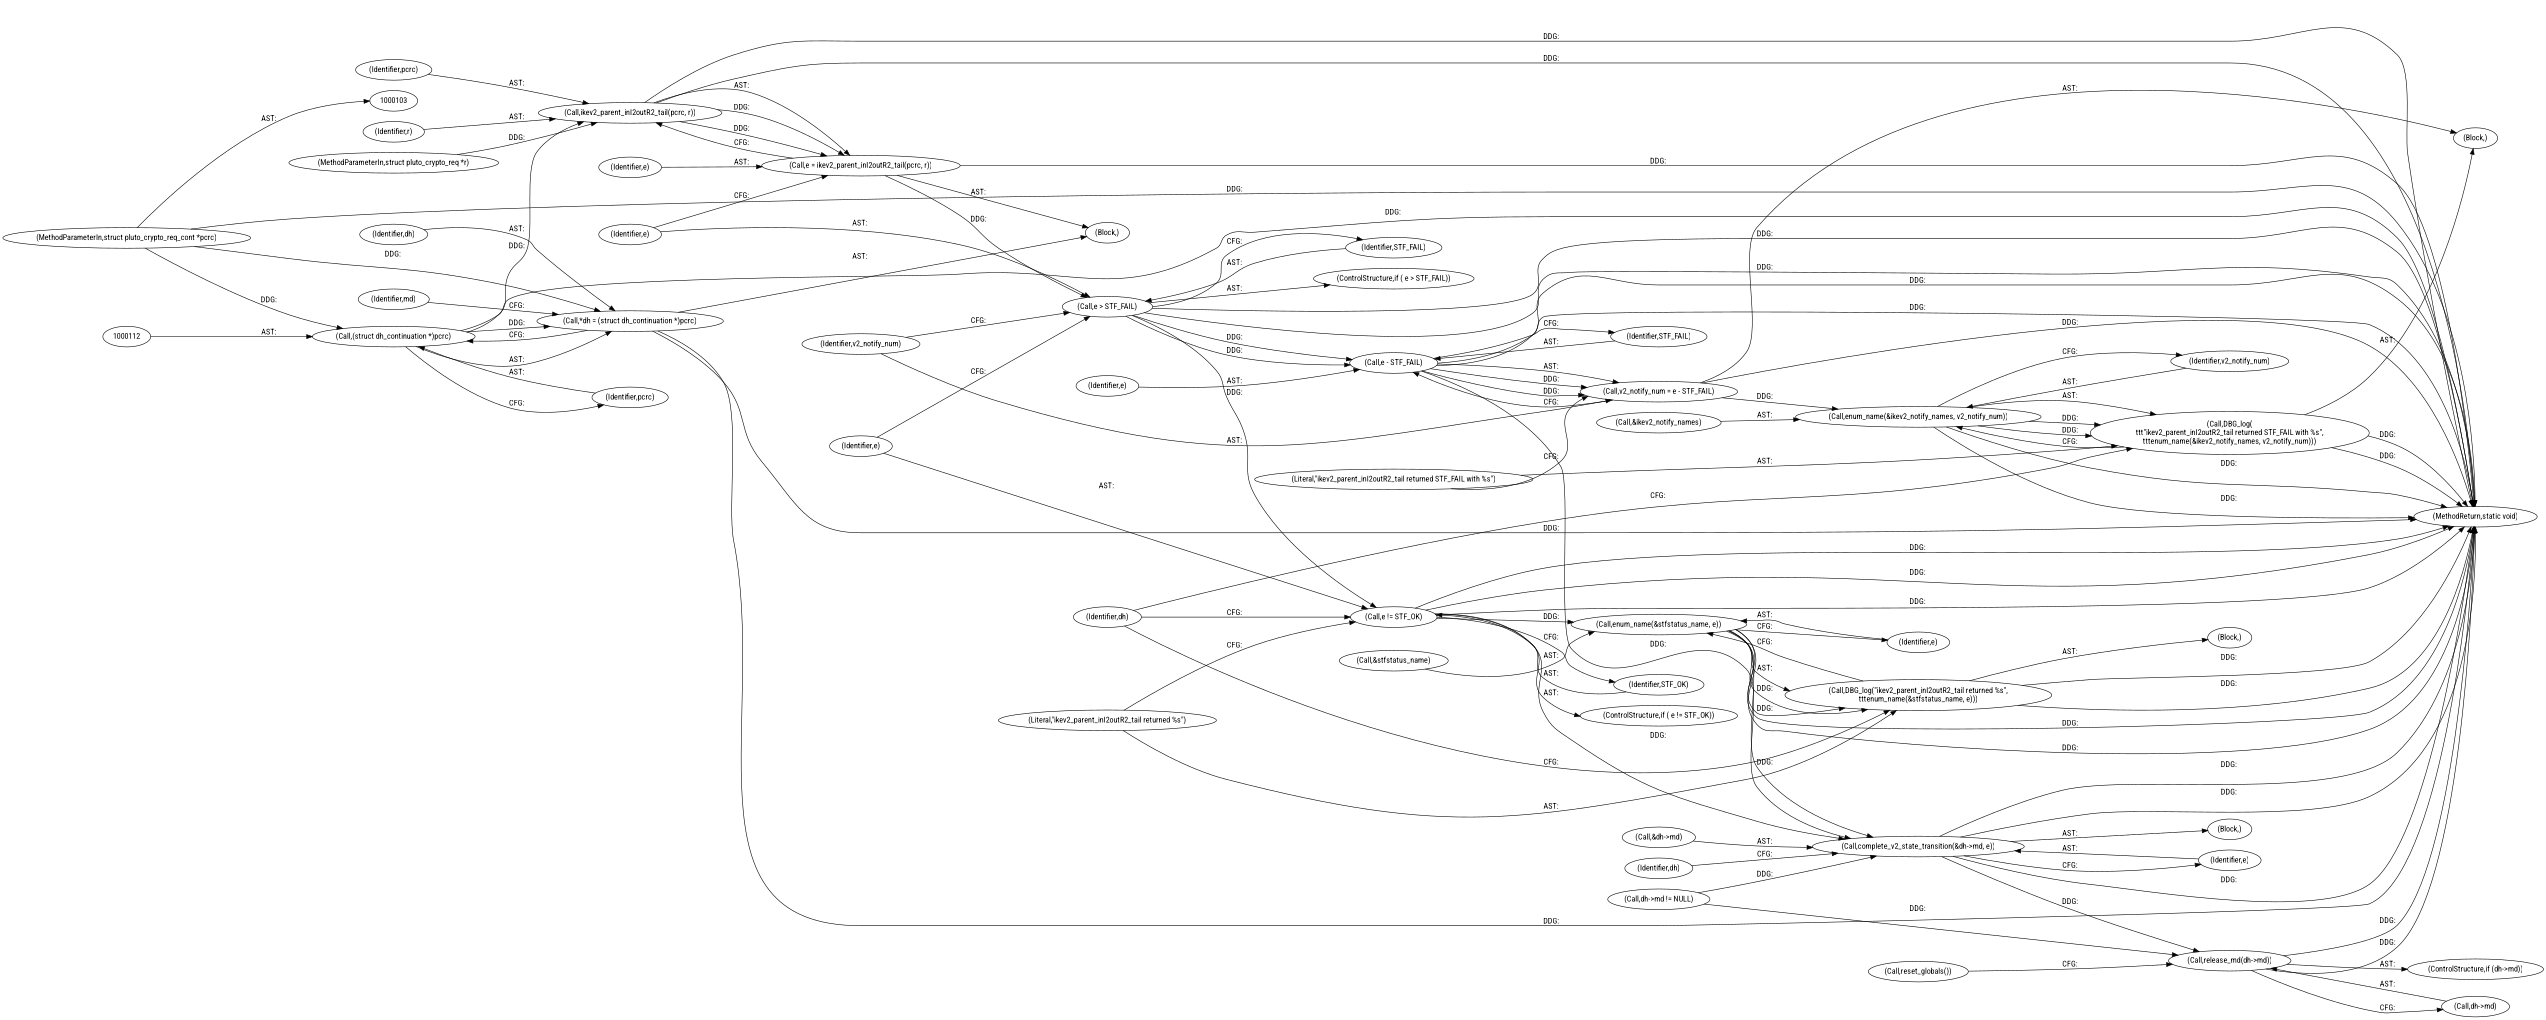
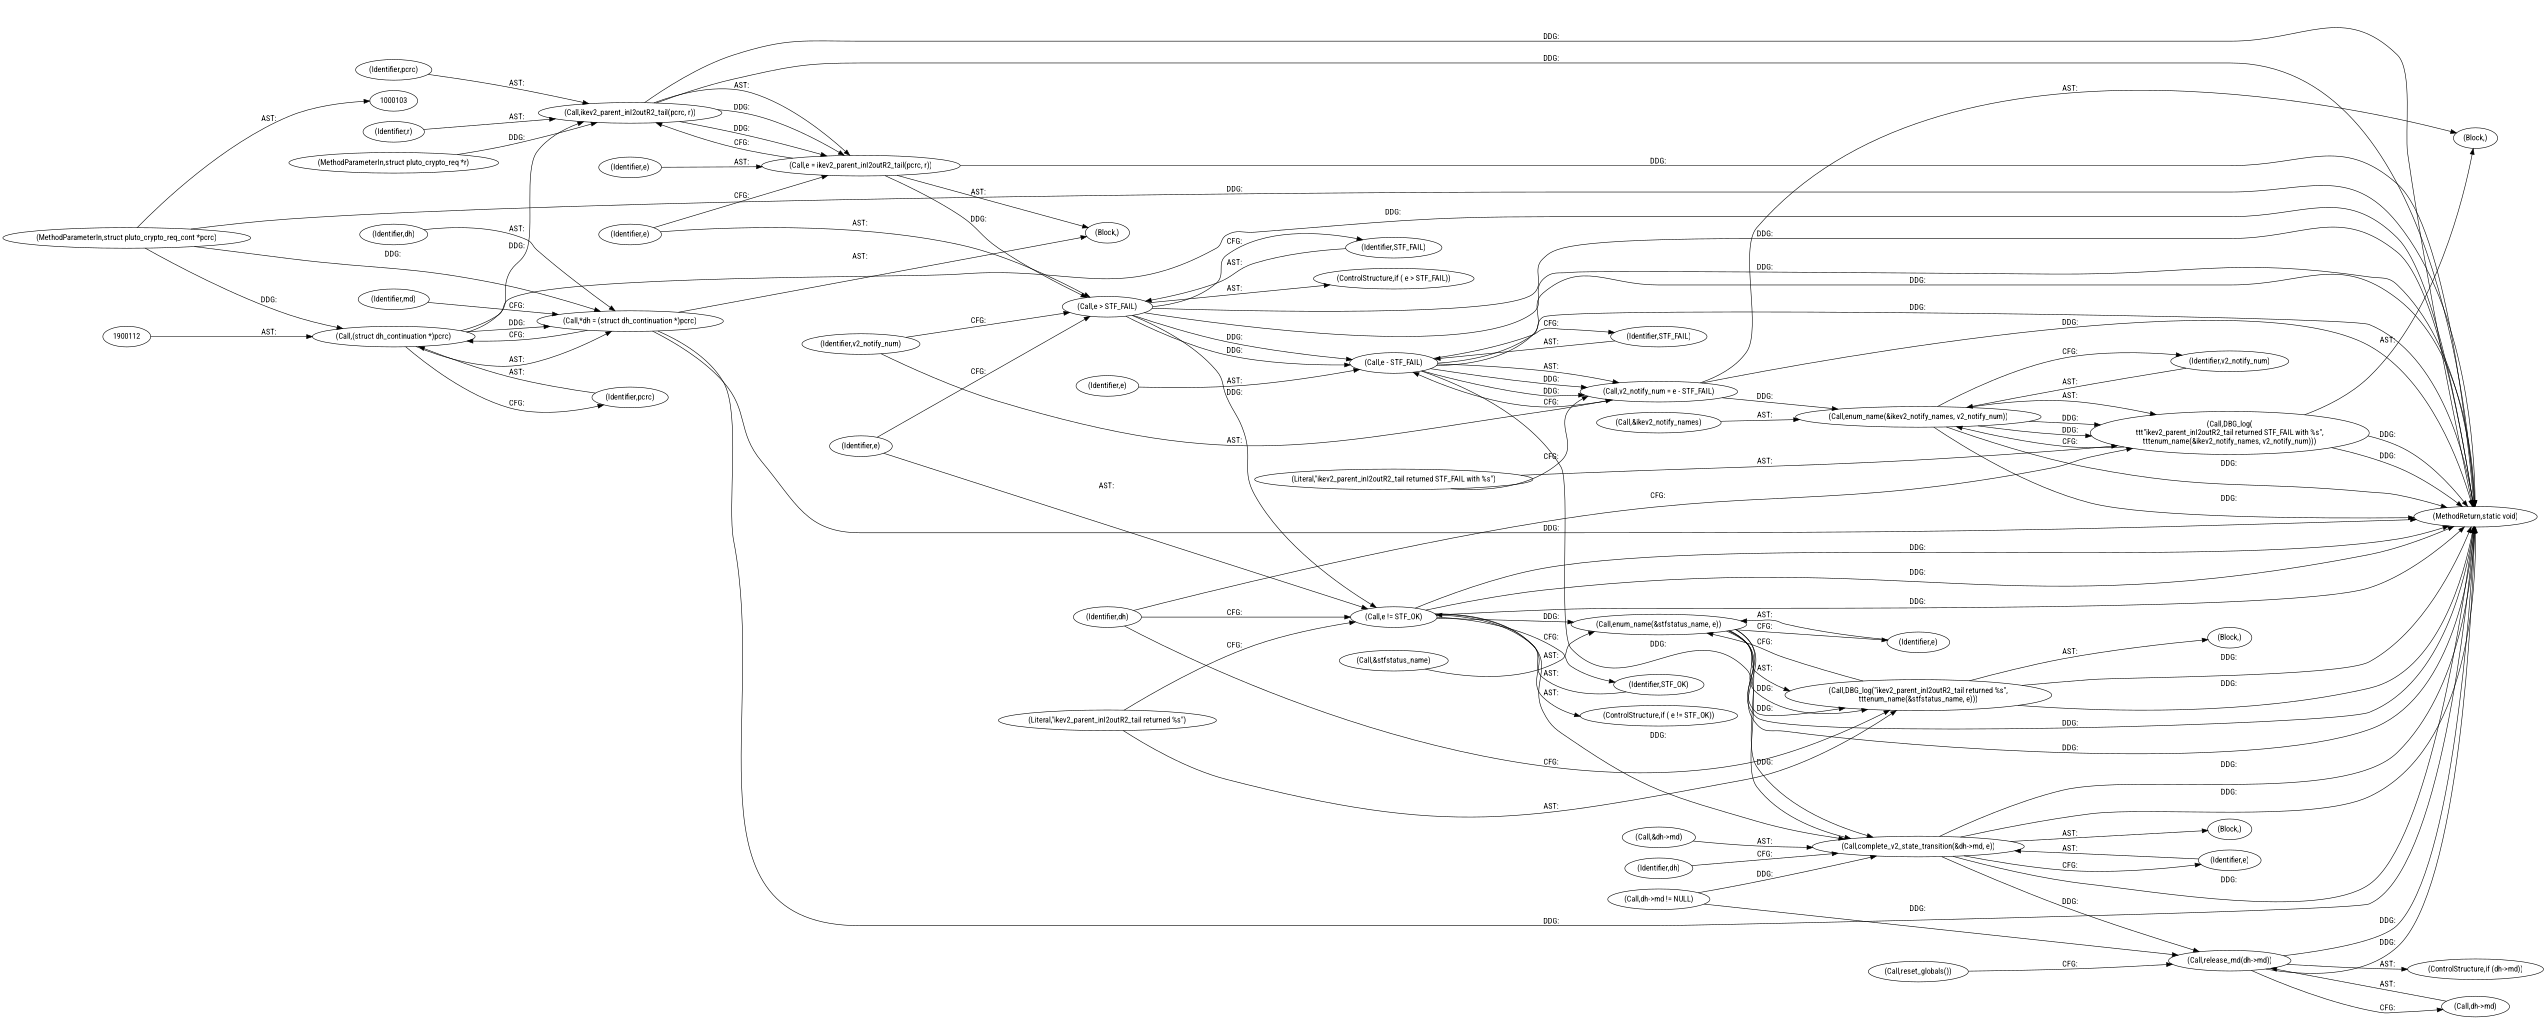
(127, 337) -> (127, 337)
